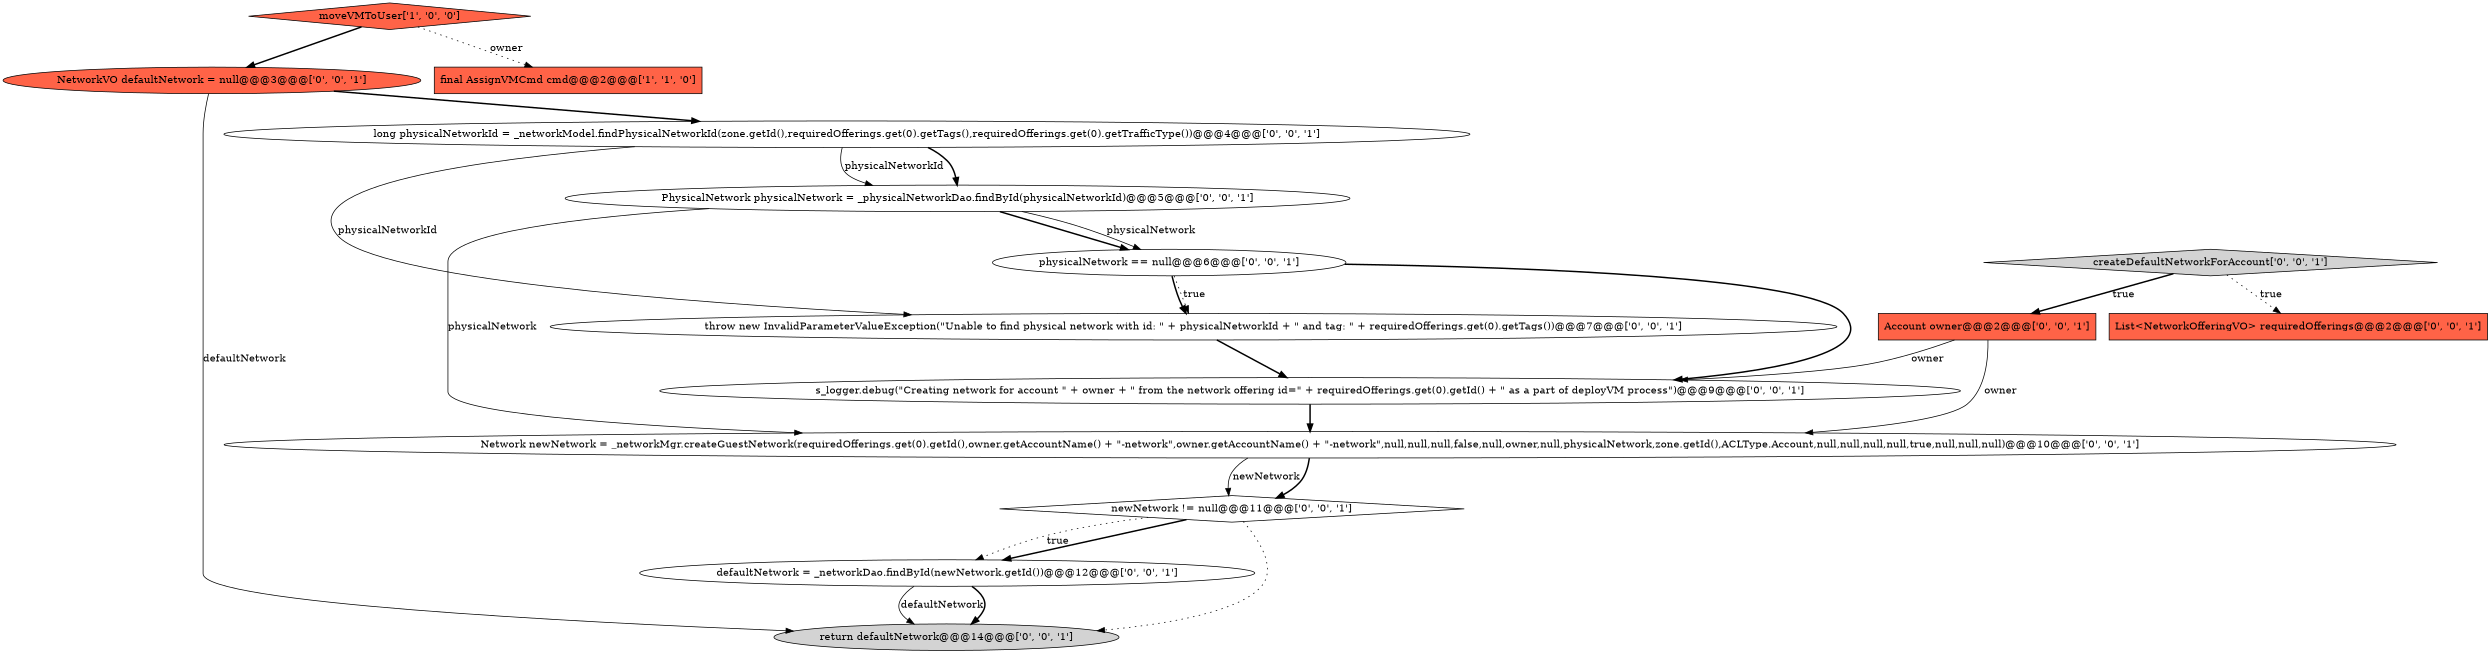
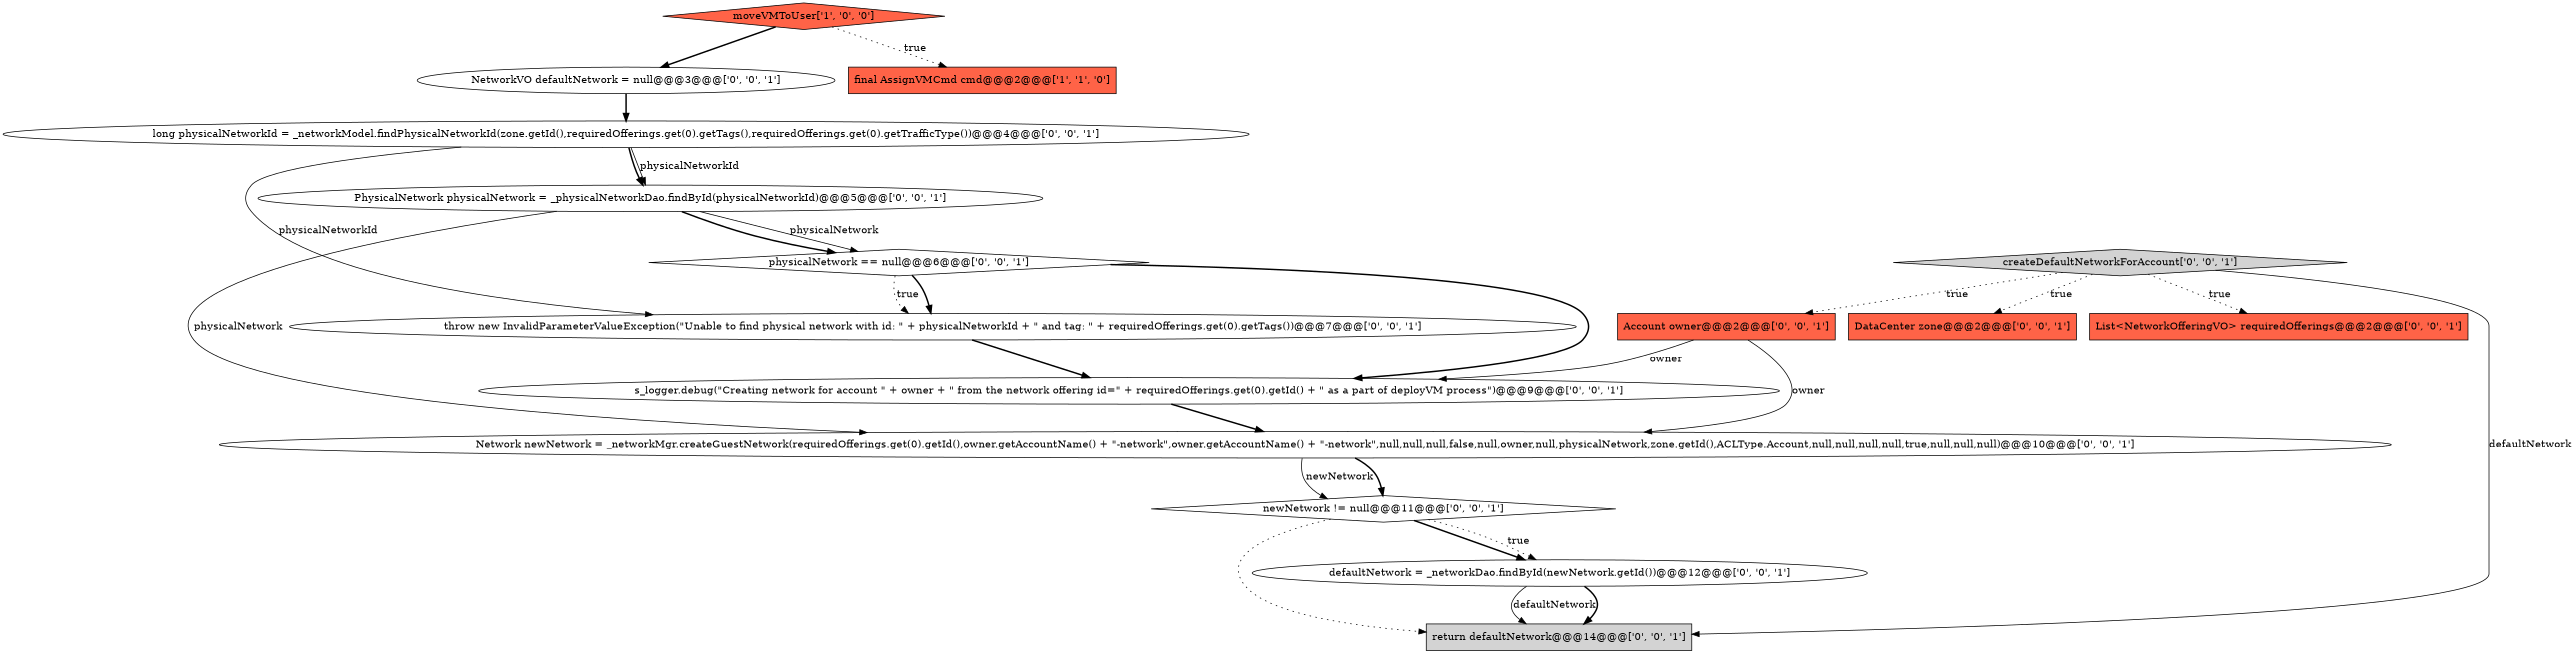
(507, 48) -> (916, 48)
(212, 80) -> (626, 80)
(1169, 263) -> (899, 263)
(2106, 293) -> (1938, 292)
none -> (1962, 327)
(253, 591) -> (2362, 603)
(947, 637) -> (1559, 637)
